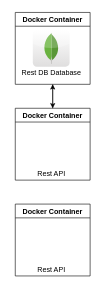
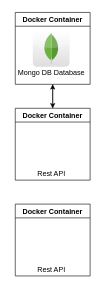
(52, 73) -> (52, 73)
